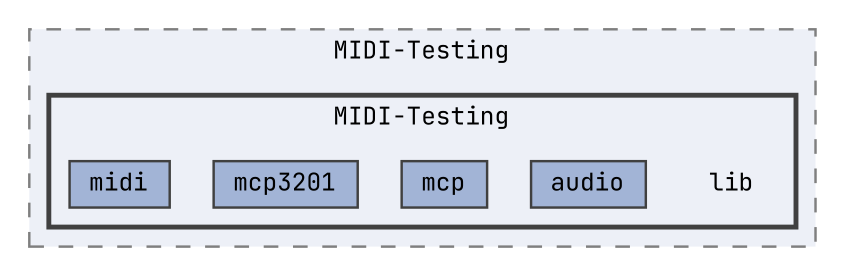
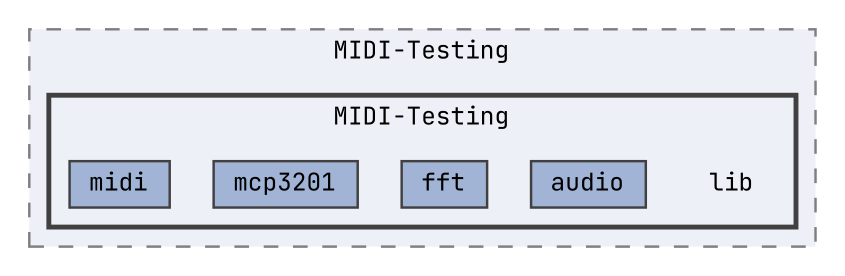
(444, 184) -> (444, 184)
